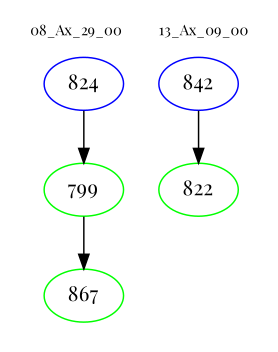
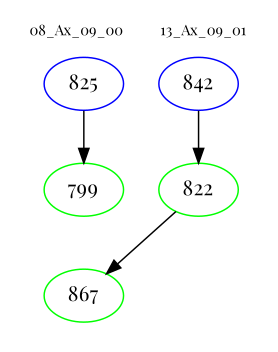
(76, 32) -> (76, 32)
(204, 32) -> (204, 32)
(84, 84) -> (84, 84)
(84, 235) -> (147, 238)
